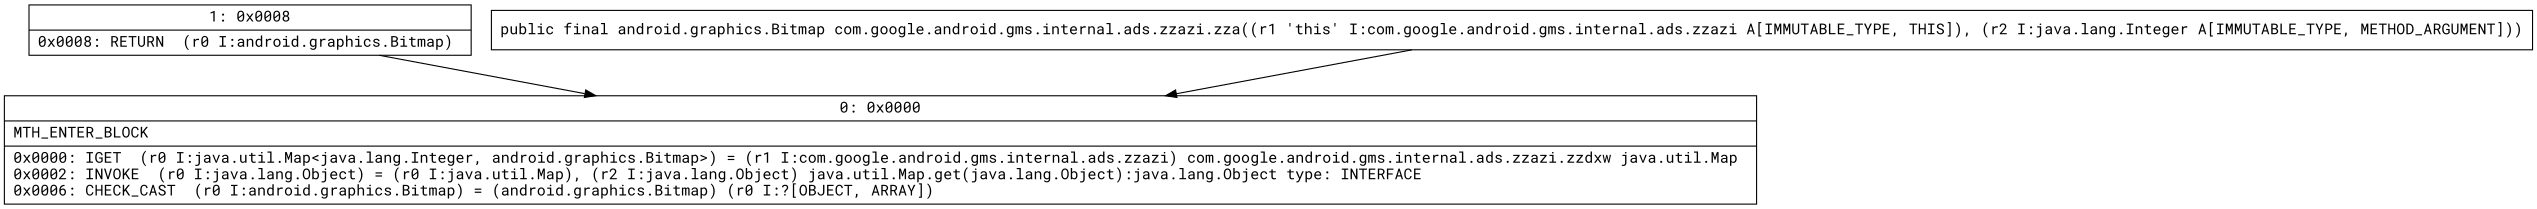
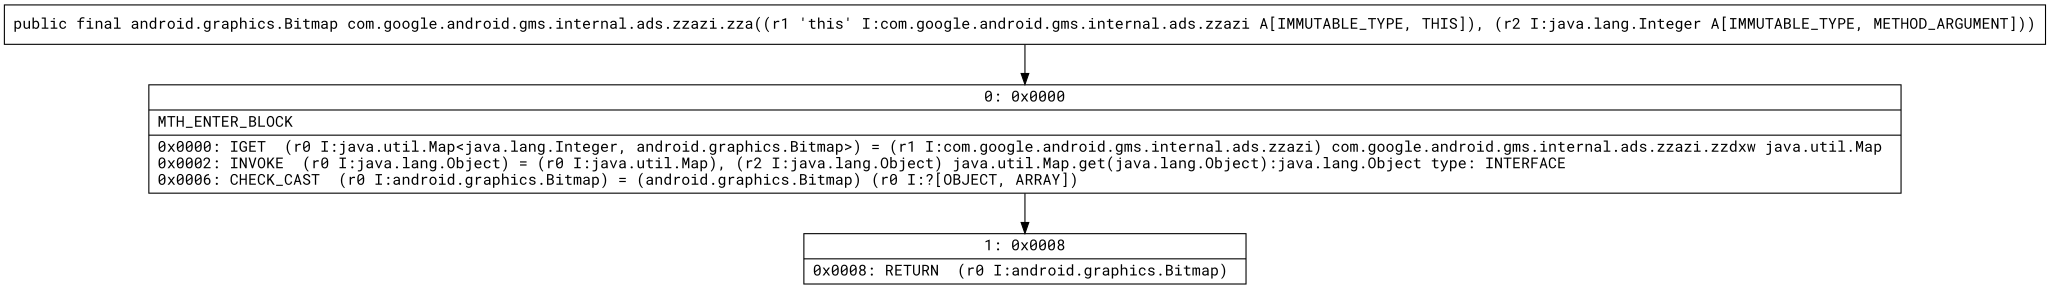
(482, 74) -> (1025, 208)
